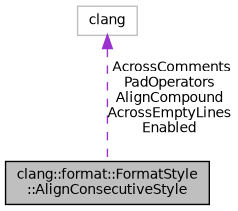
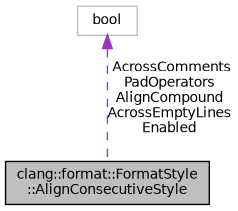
(107, 21) -> (107, 21)
